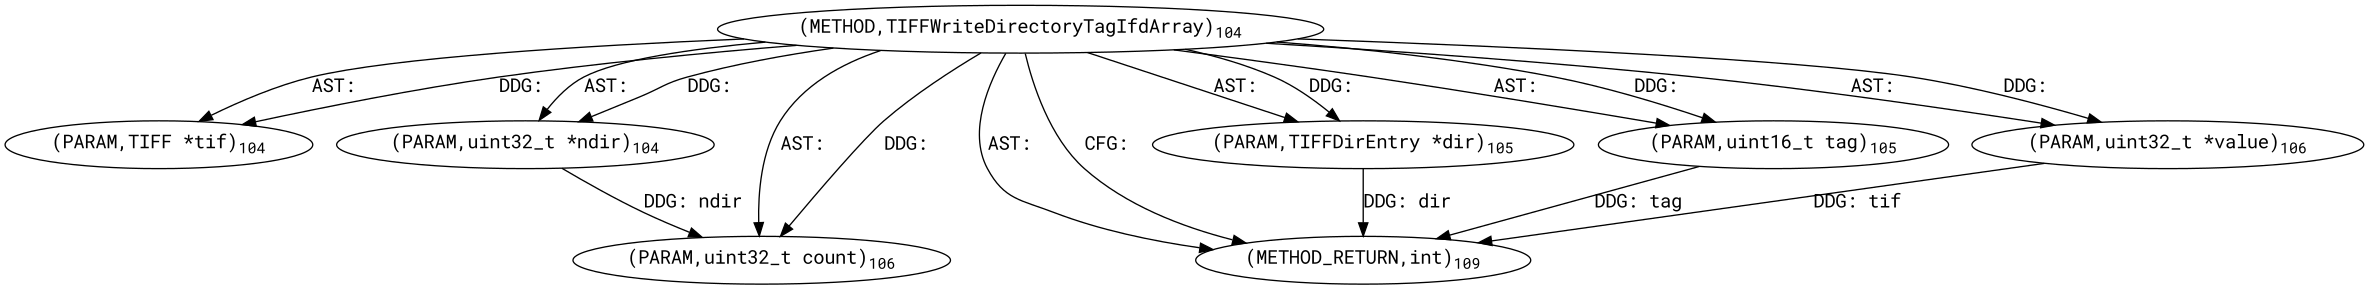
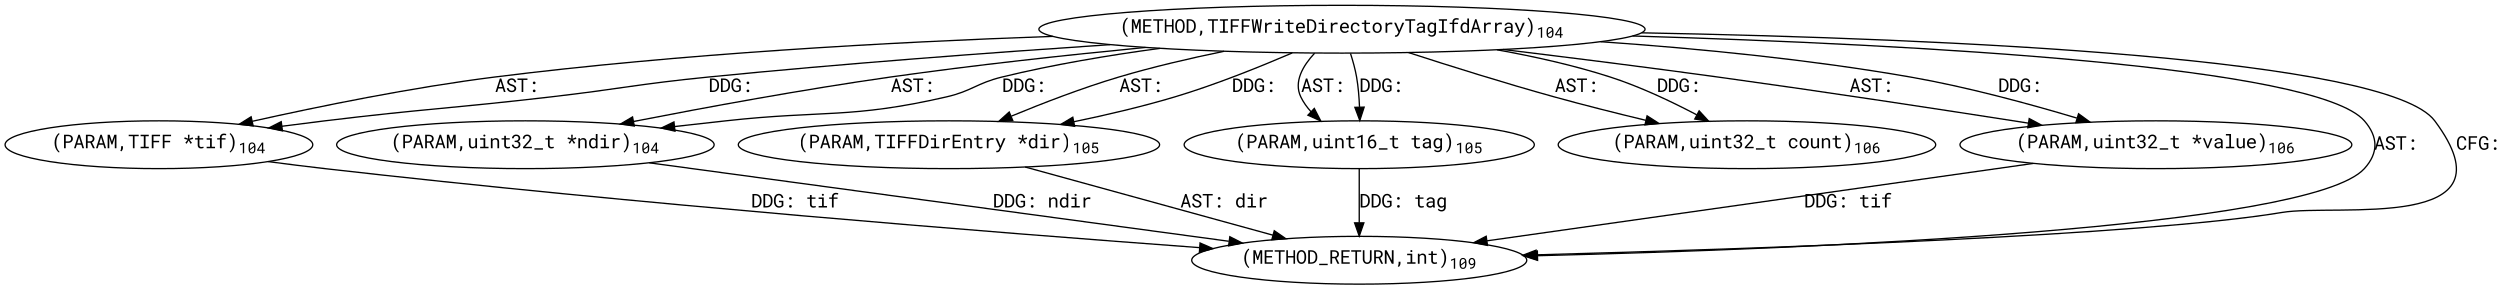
(1408, 202) -> (1224, 202)
(624, 203) -> (939, 202)
none -> (733, 210)
